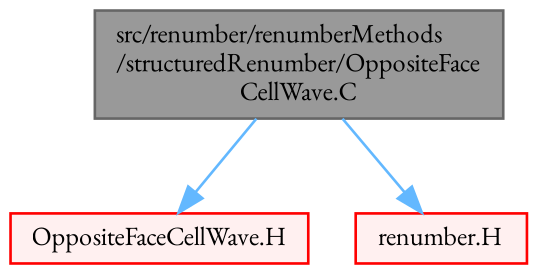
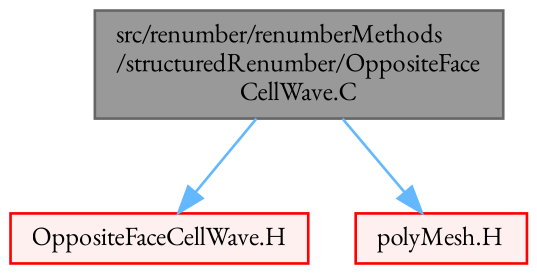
(441, 238) -> (441, 238)
